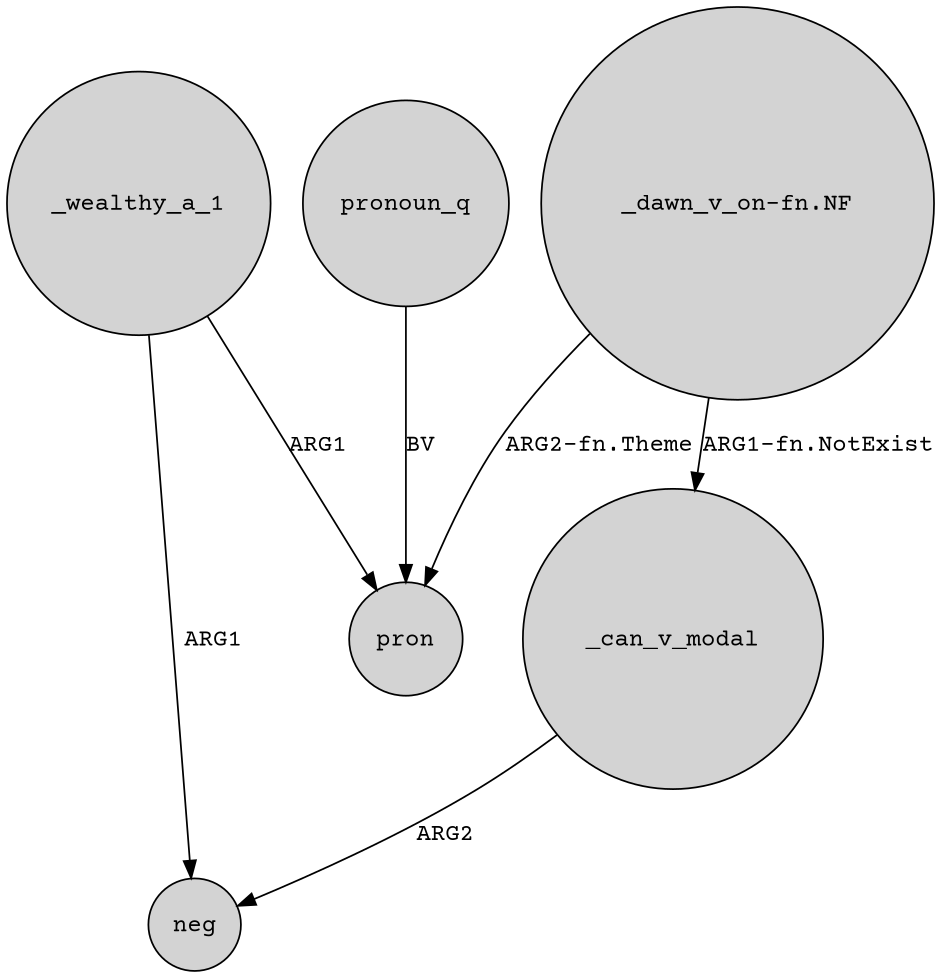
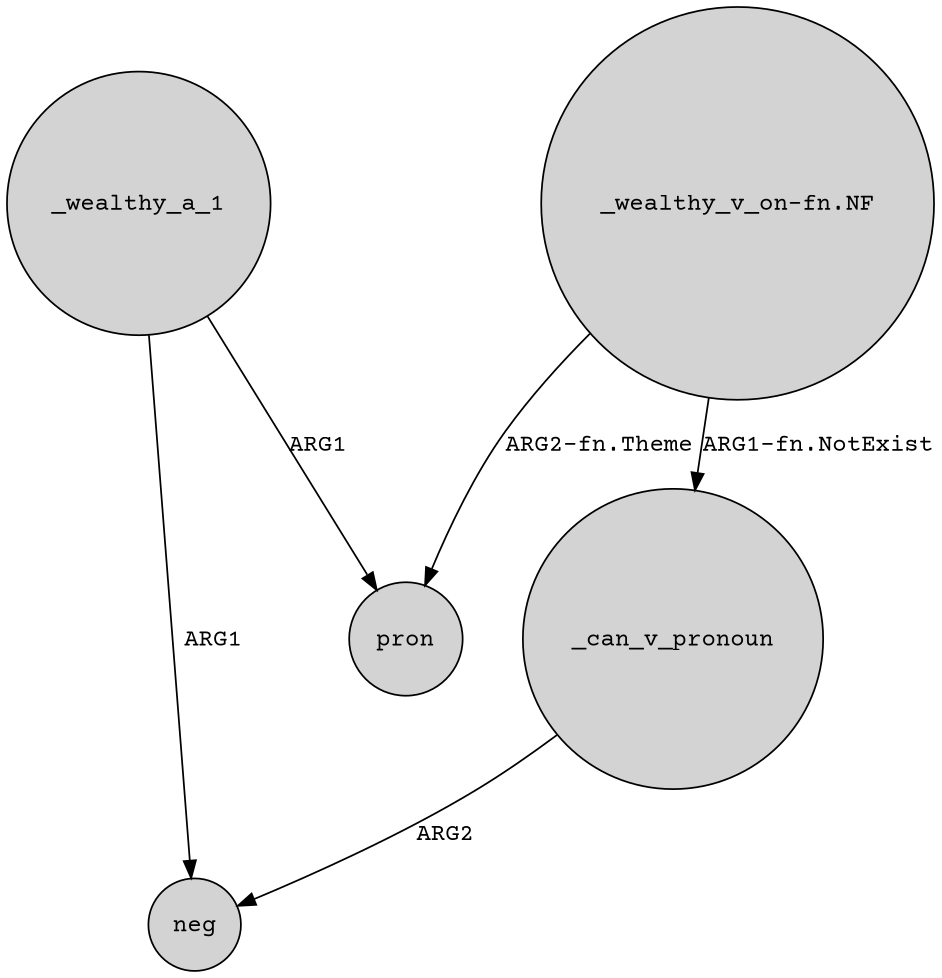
(406, 203) -> none
(738, 203) -> (738, 203)
(673, 639) -> (673, 639)
